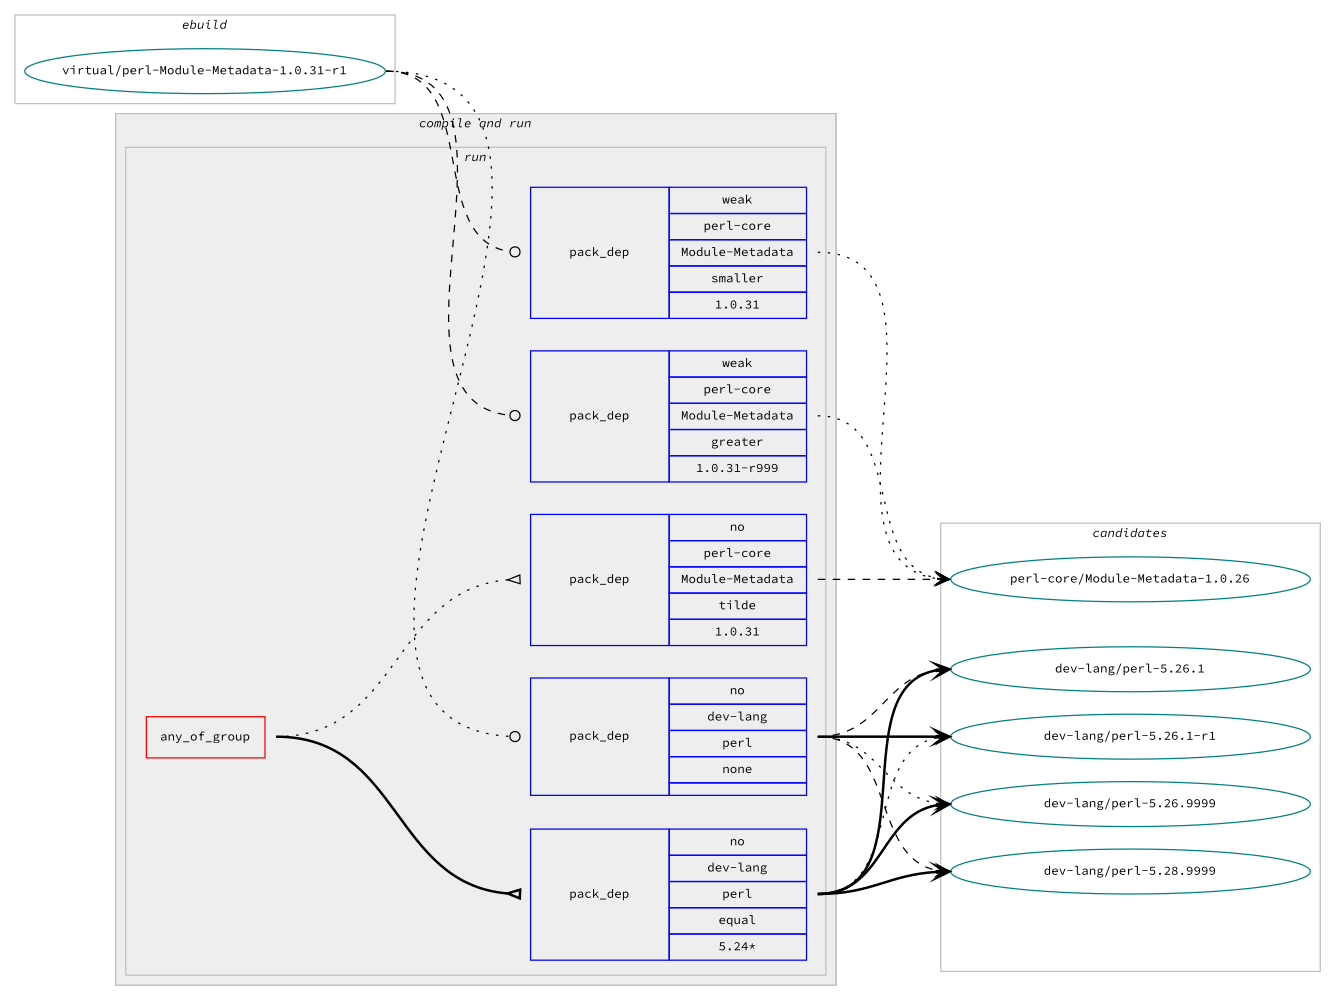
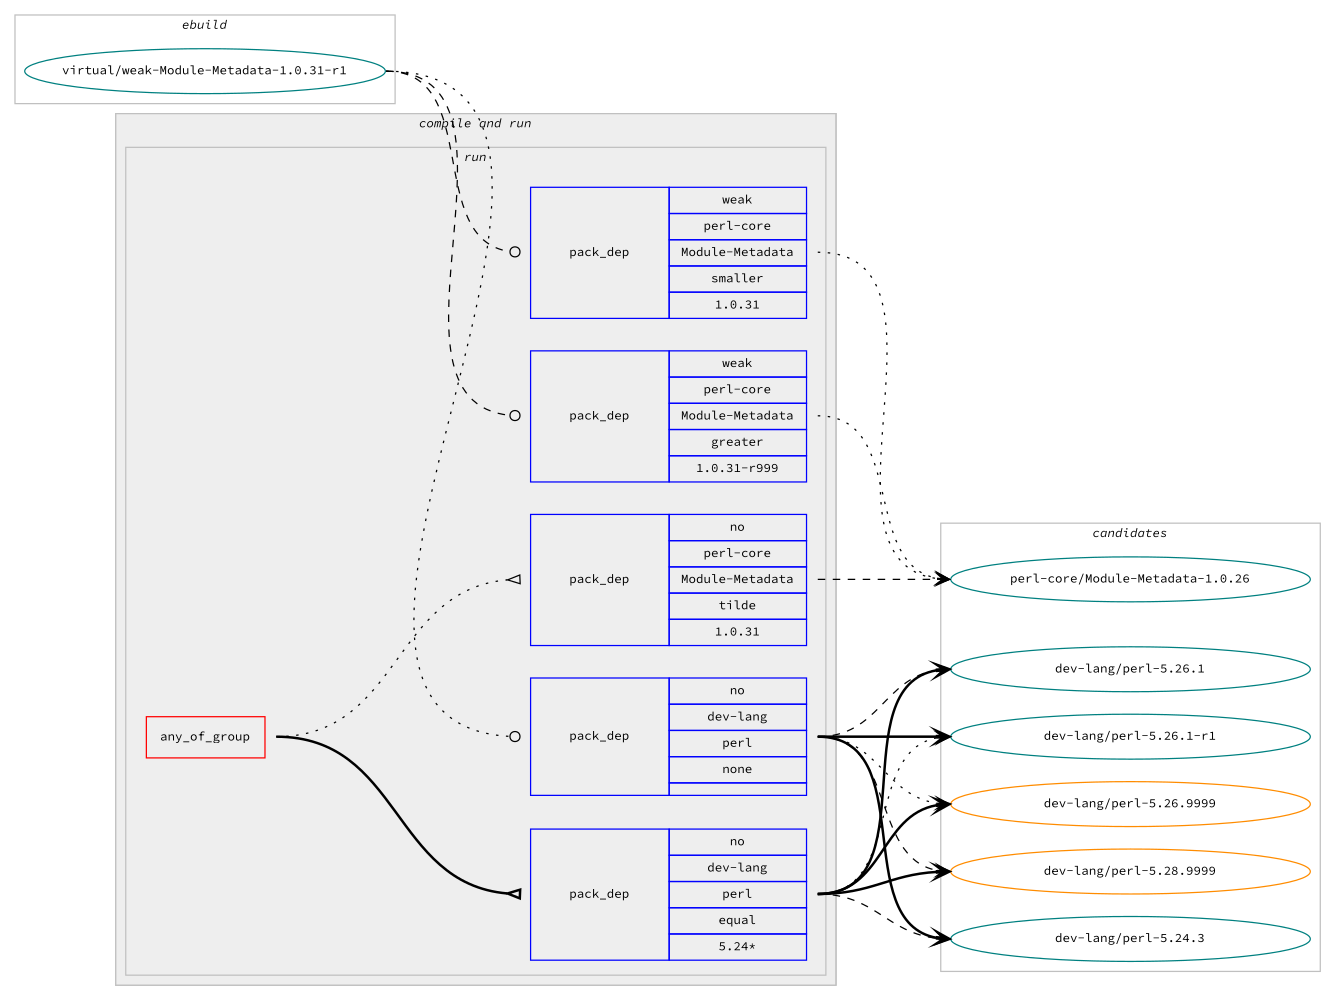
(205, 71) -> (205, 71)
(1131, 804) -> (1131, 804)
(1131, 872) -> (1131, 872)
none -> (1131, 939)
